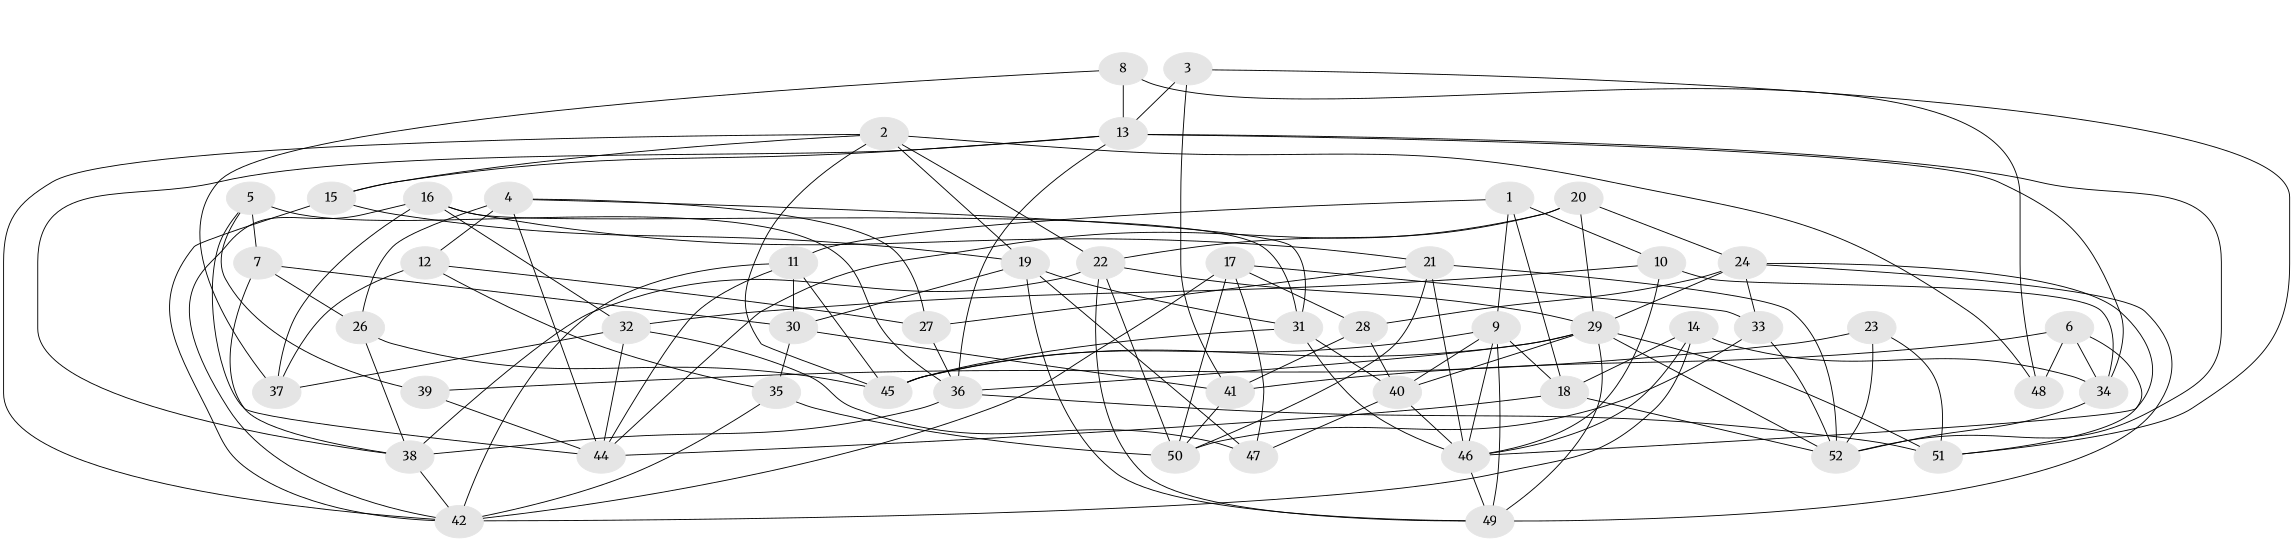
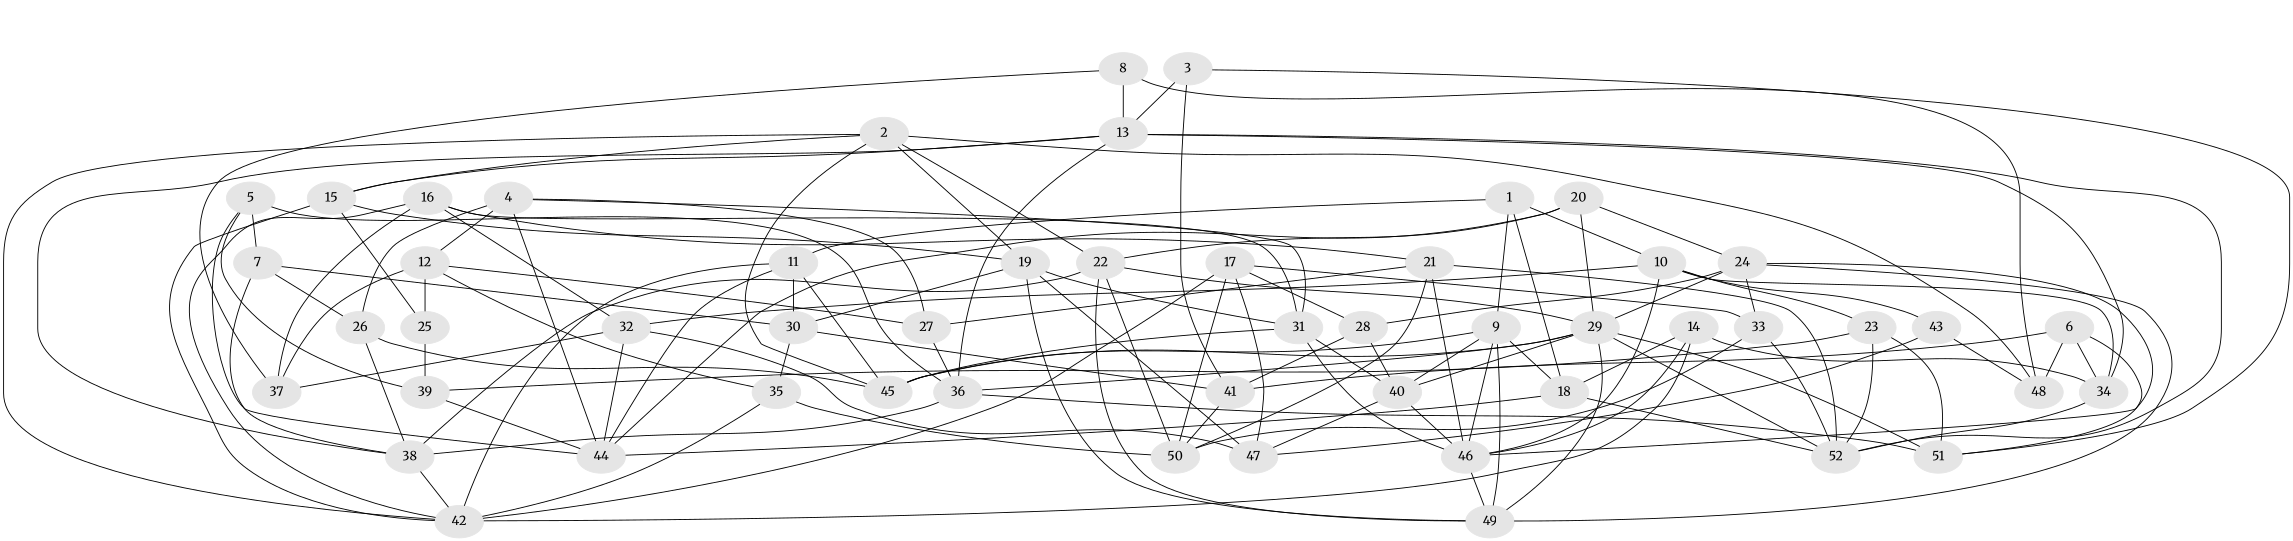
none -> (1785, 297)
none -> (425, 328)
none -> (1937, 328)
